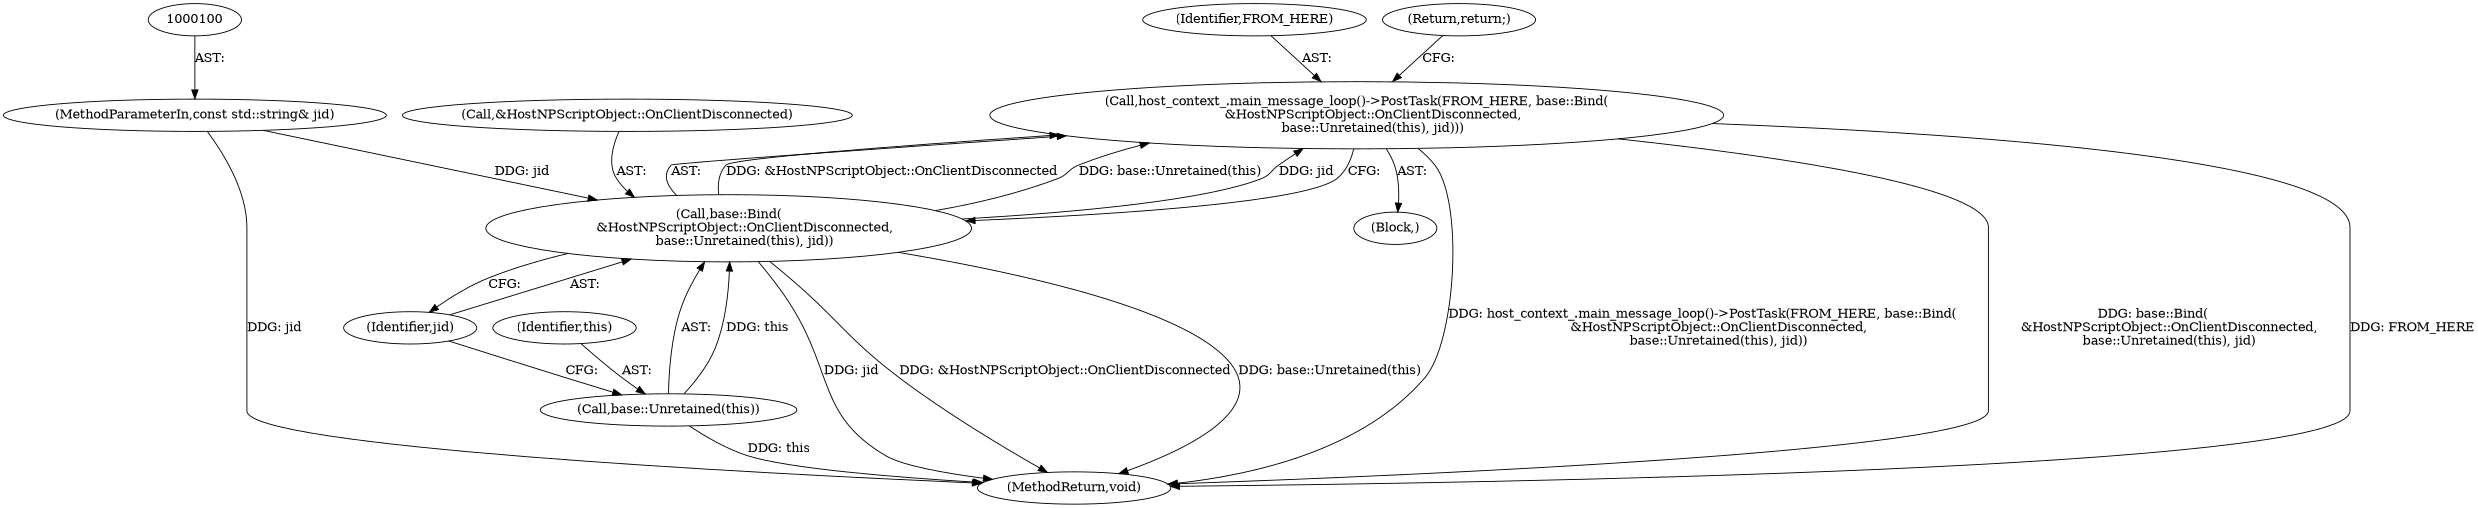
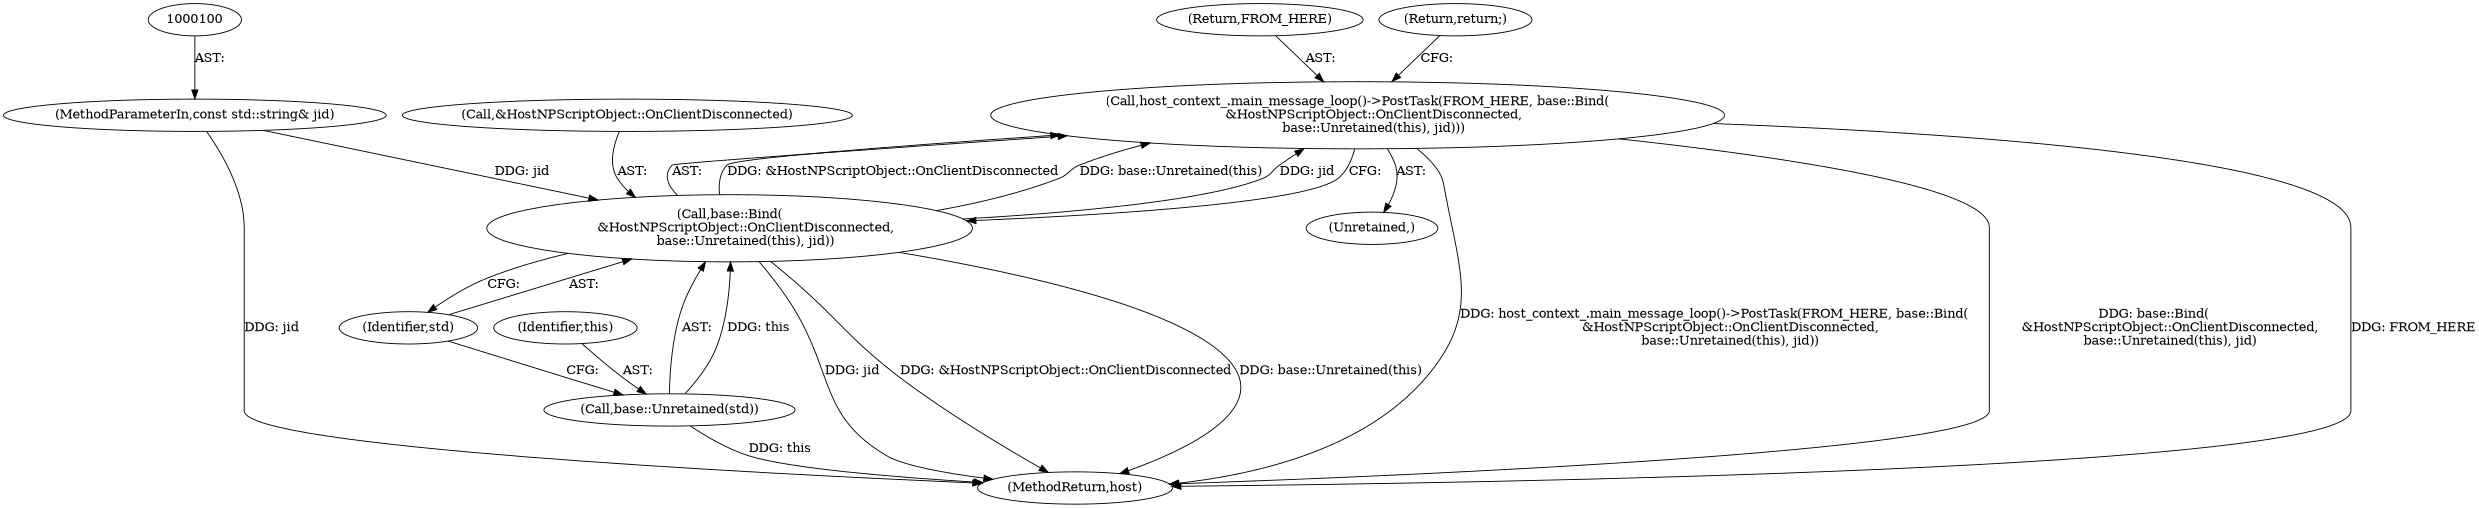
(1254, 20) -> (1260, 20)
(1395, 228) -> (1372, 228)
(410, 328) -> (408, 328)
(669, 410) -> (669, 410)
(1074, 488) -> (1075, 488)
